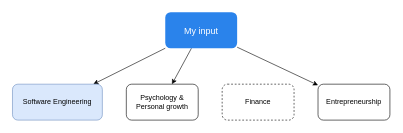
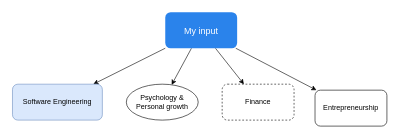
none -> (229, 65)
(162, 102) -> (162, 102)
(354, 102) -> (351, 108)
